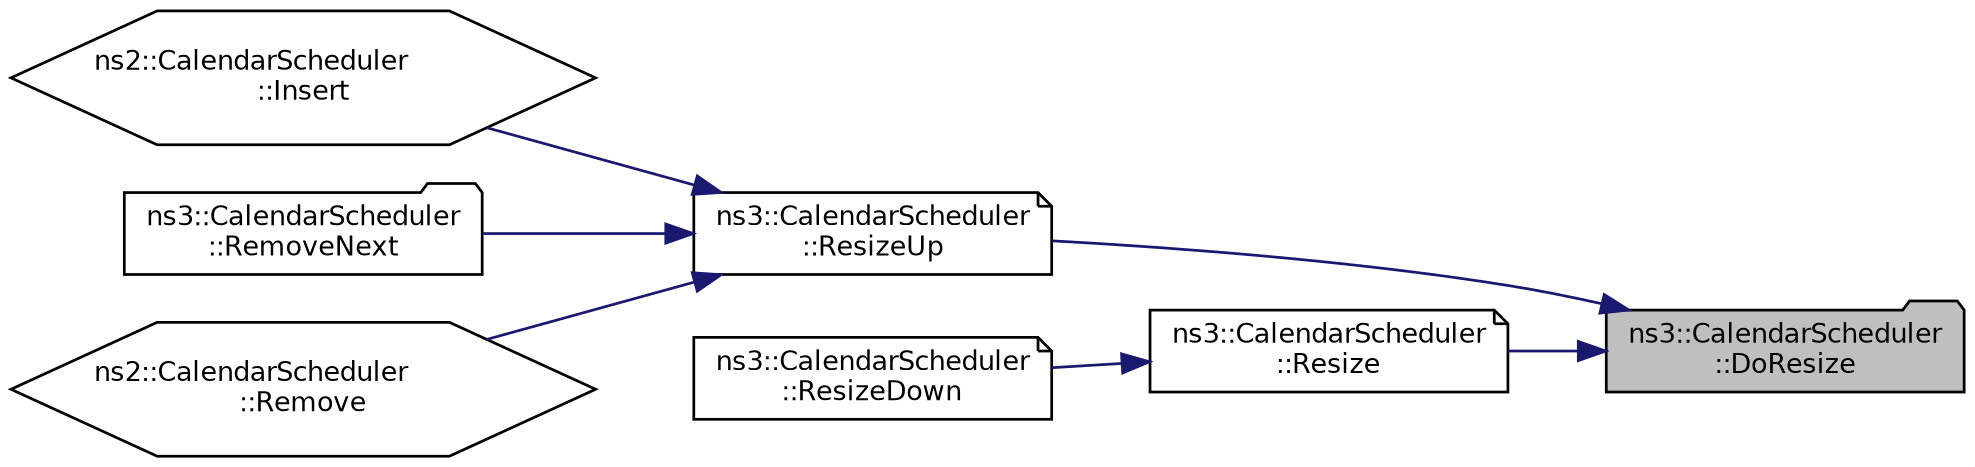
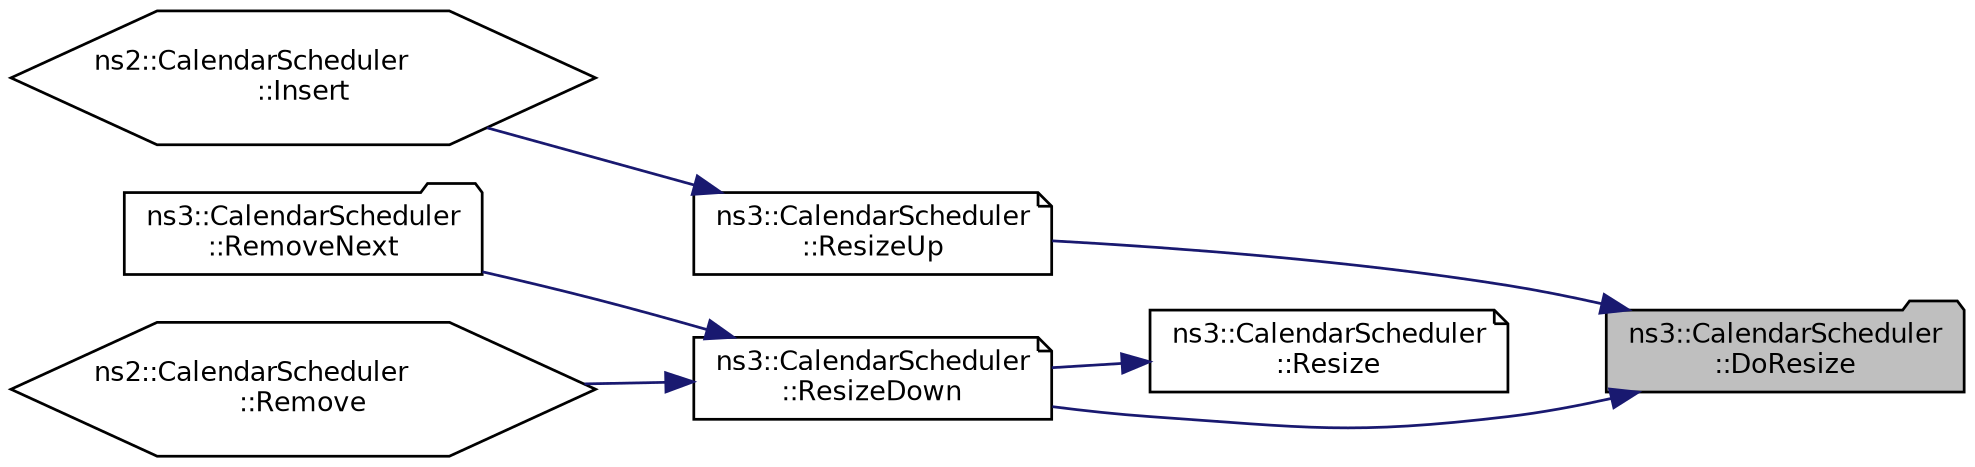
(574, 234) -> (595, 299)
(591, 311) -> (625, 383)
(1543, 351) -> (1332, 428)
